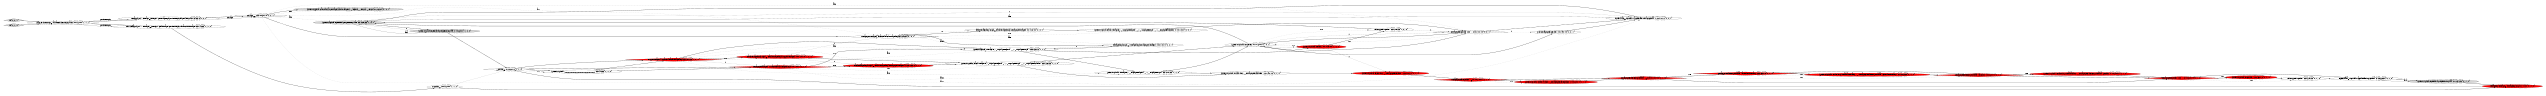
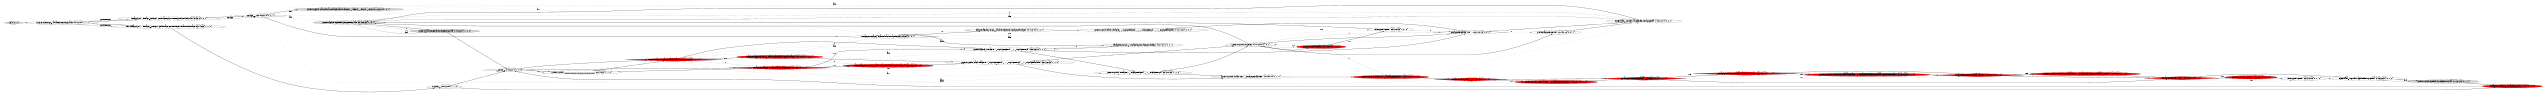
(14, 25) -> none
(477, 78) -> (477, 79)
